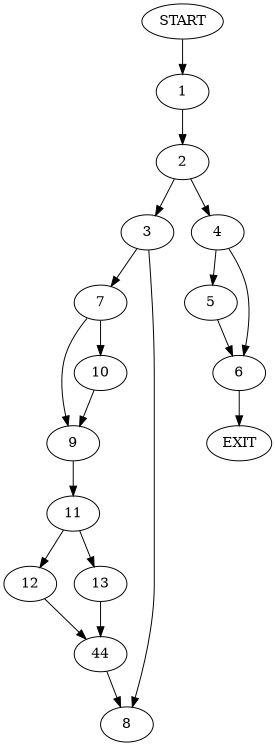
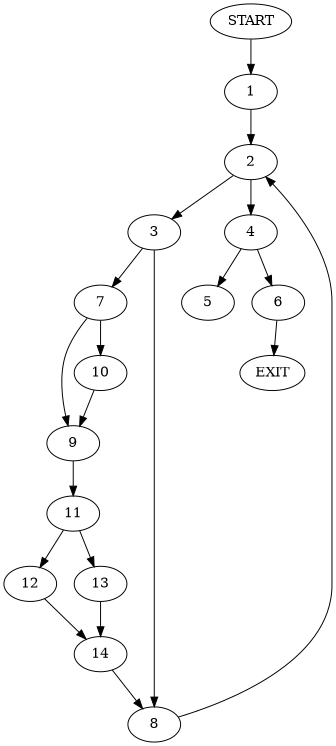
(223, 333) -> none
none -> (332, 484)
(101, 654) -> (101, 654)
